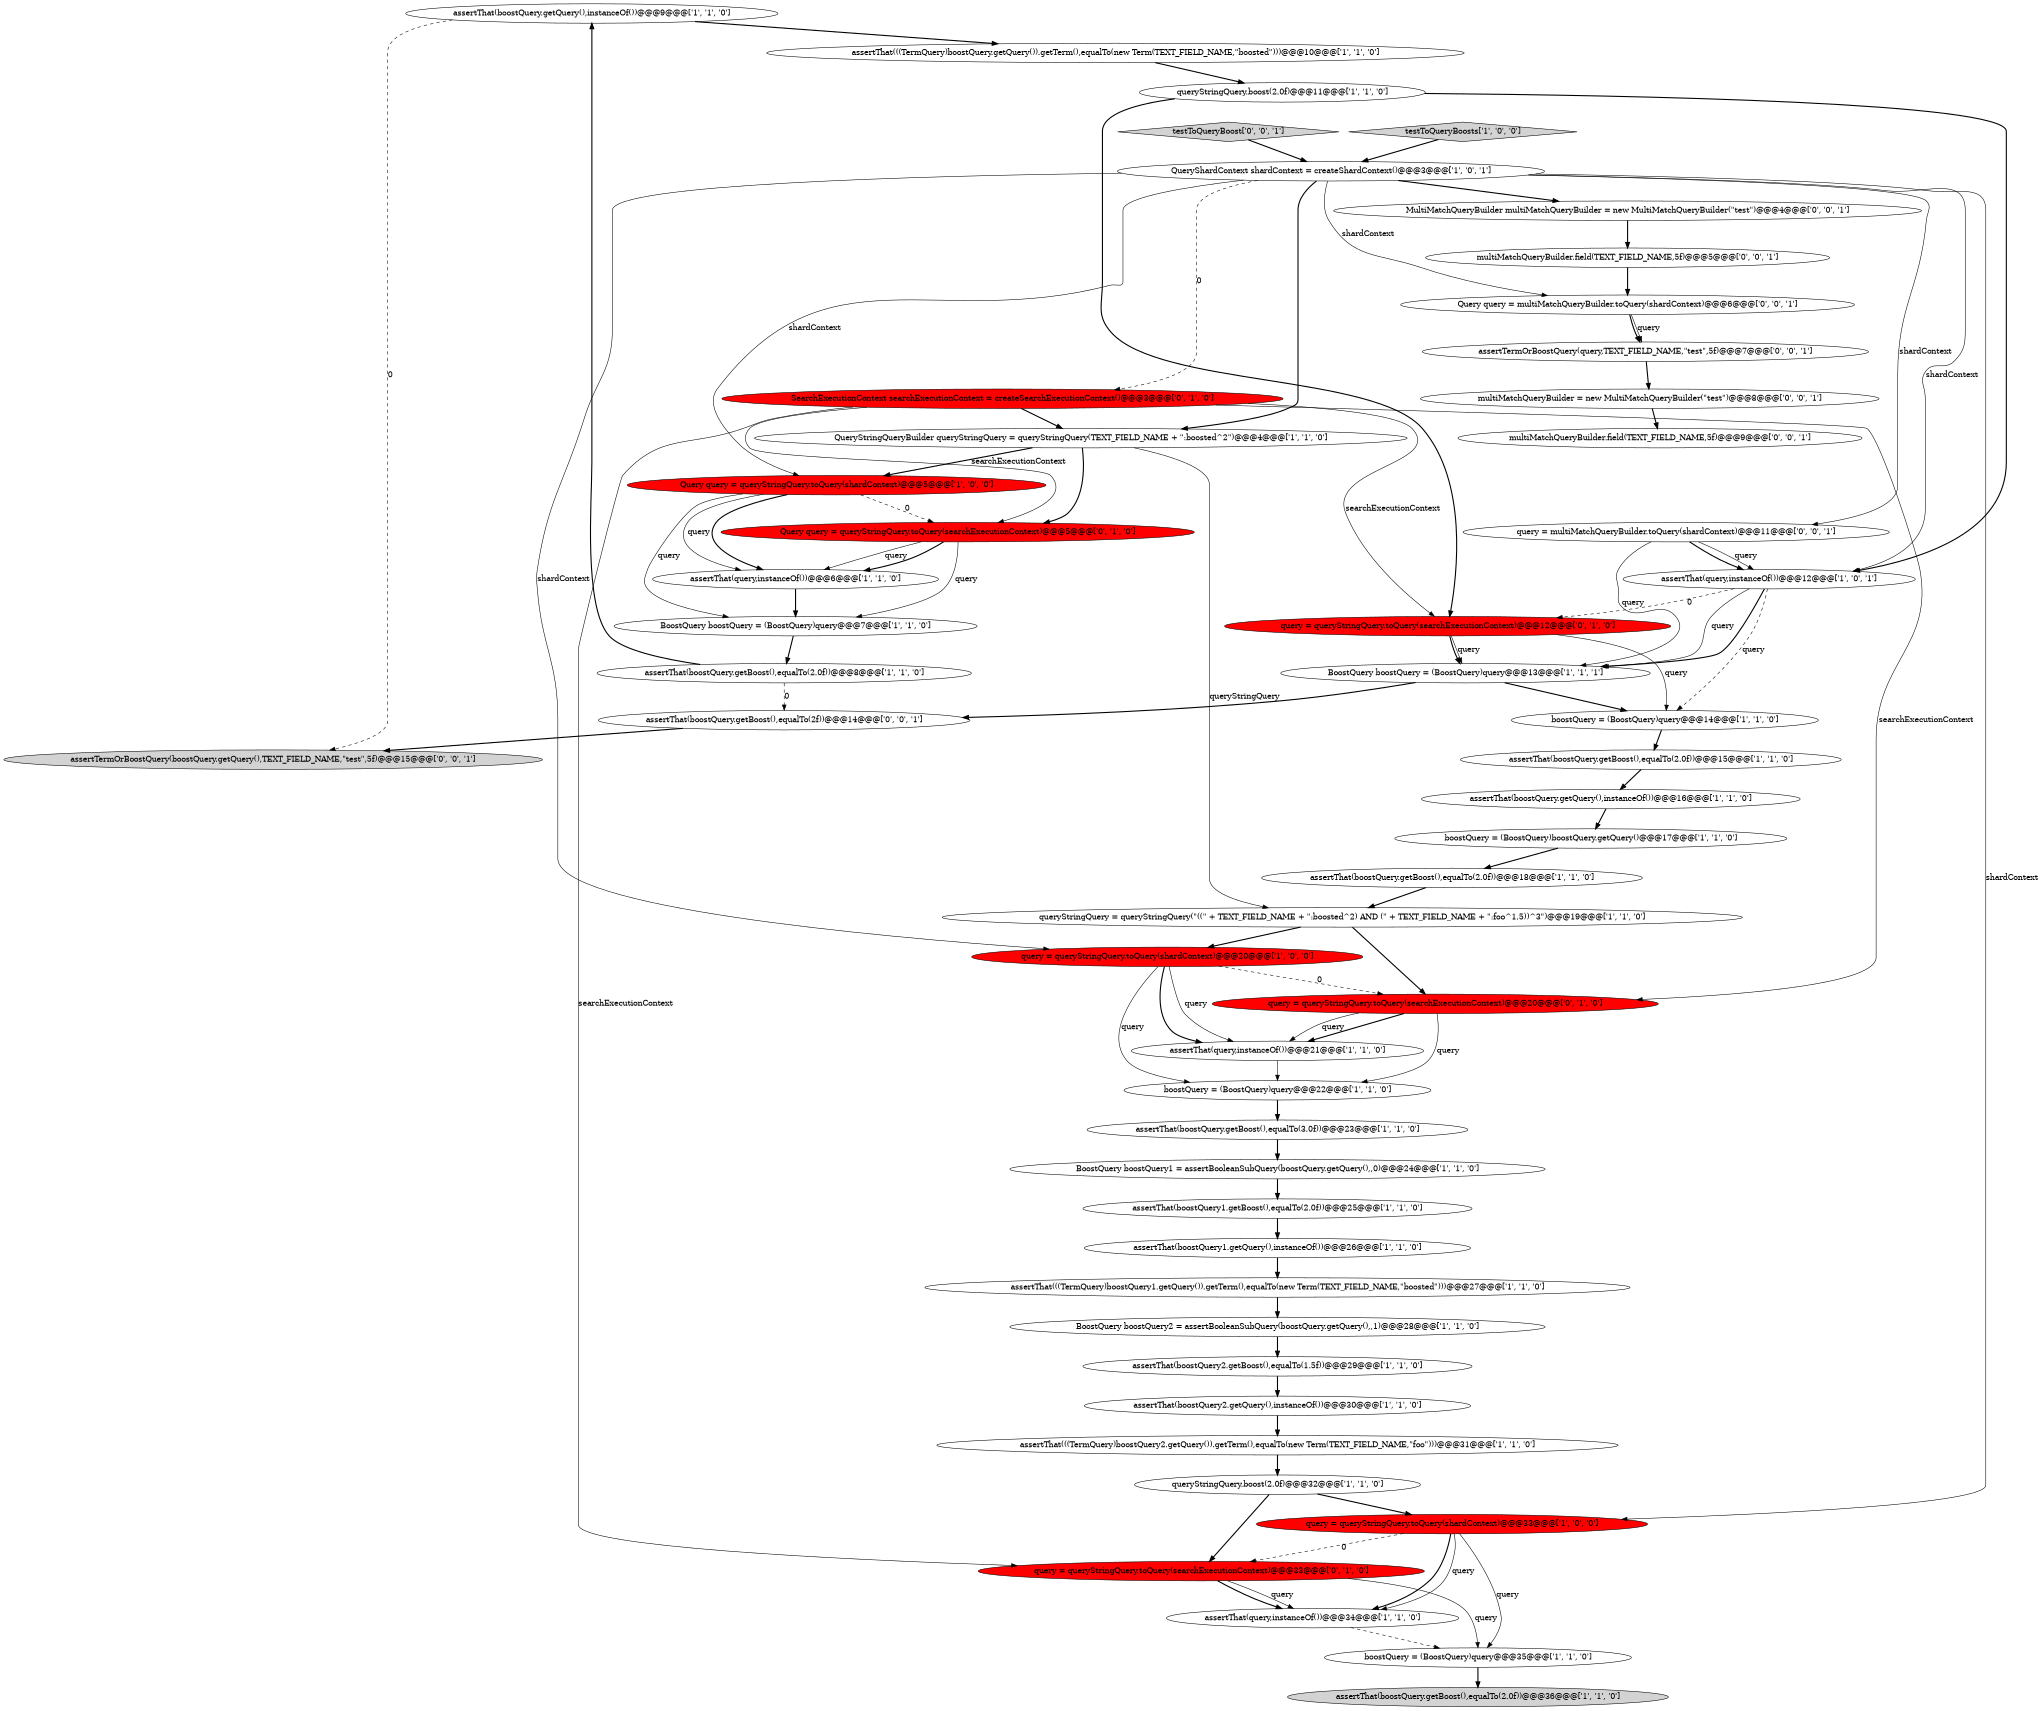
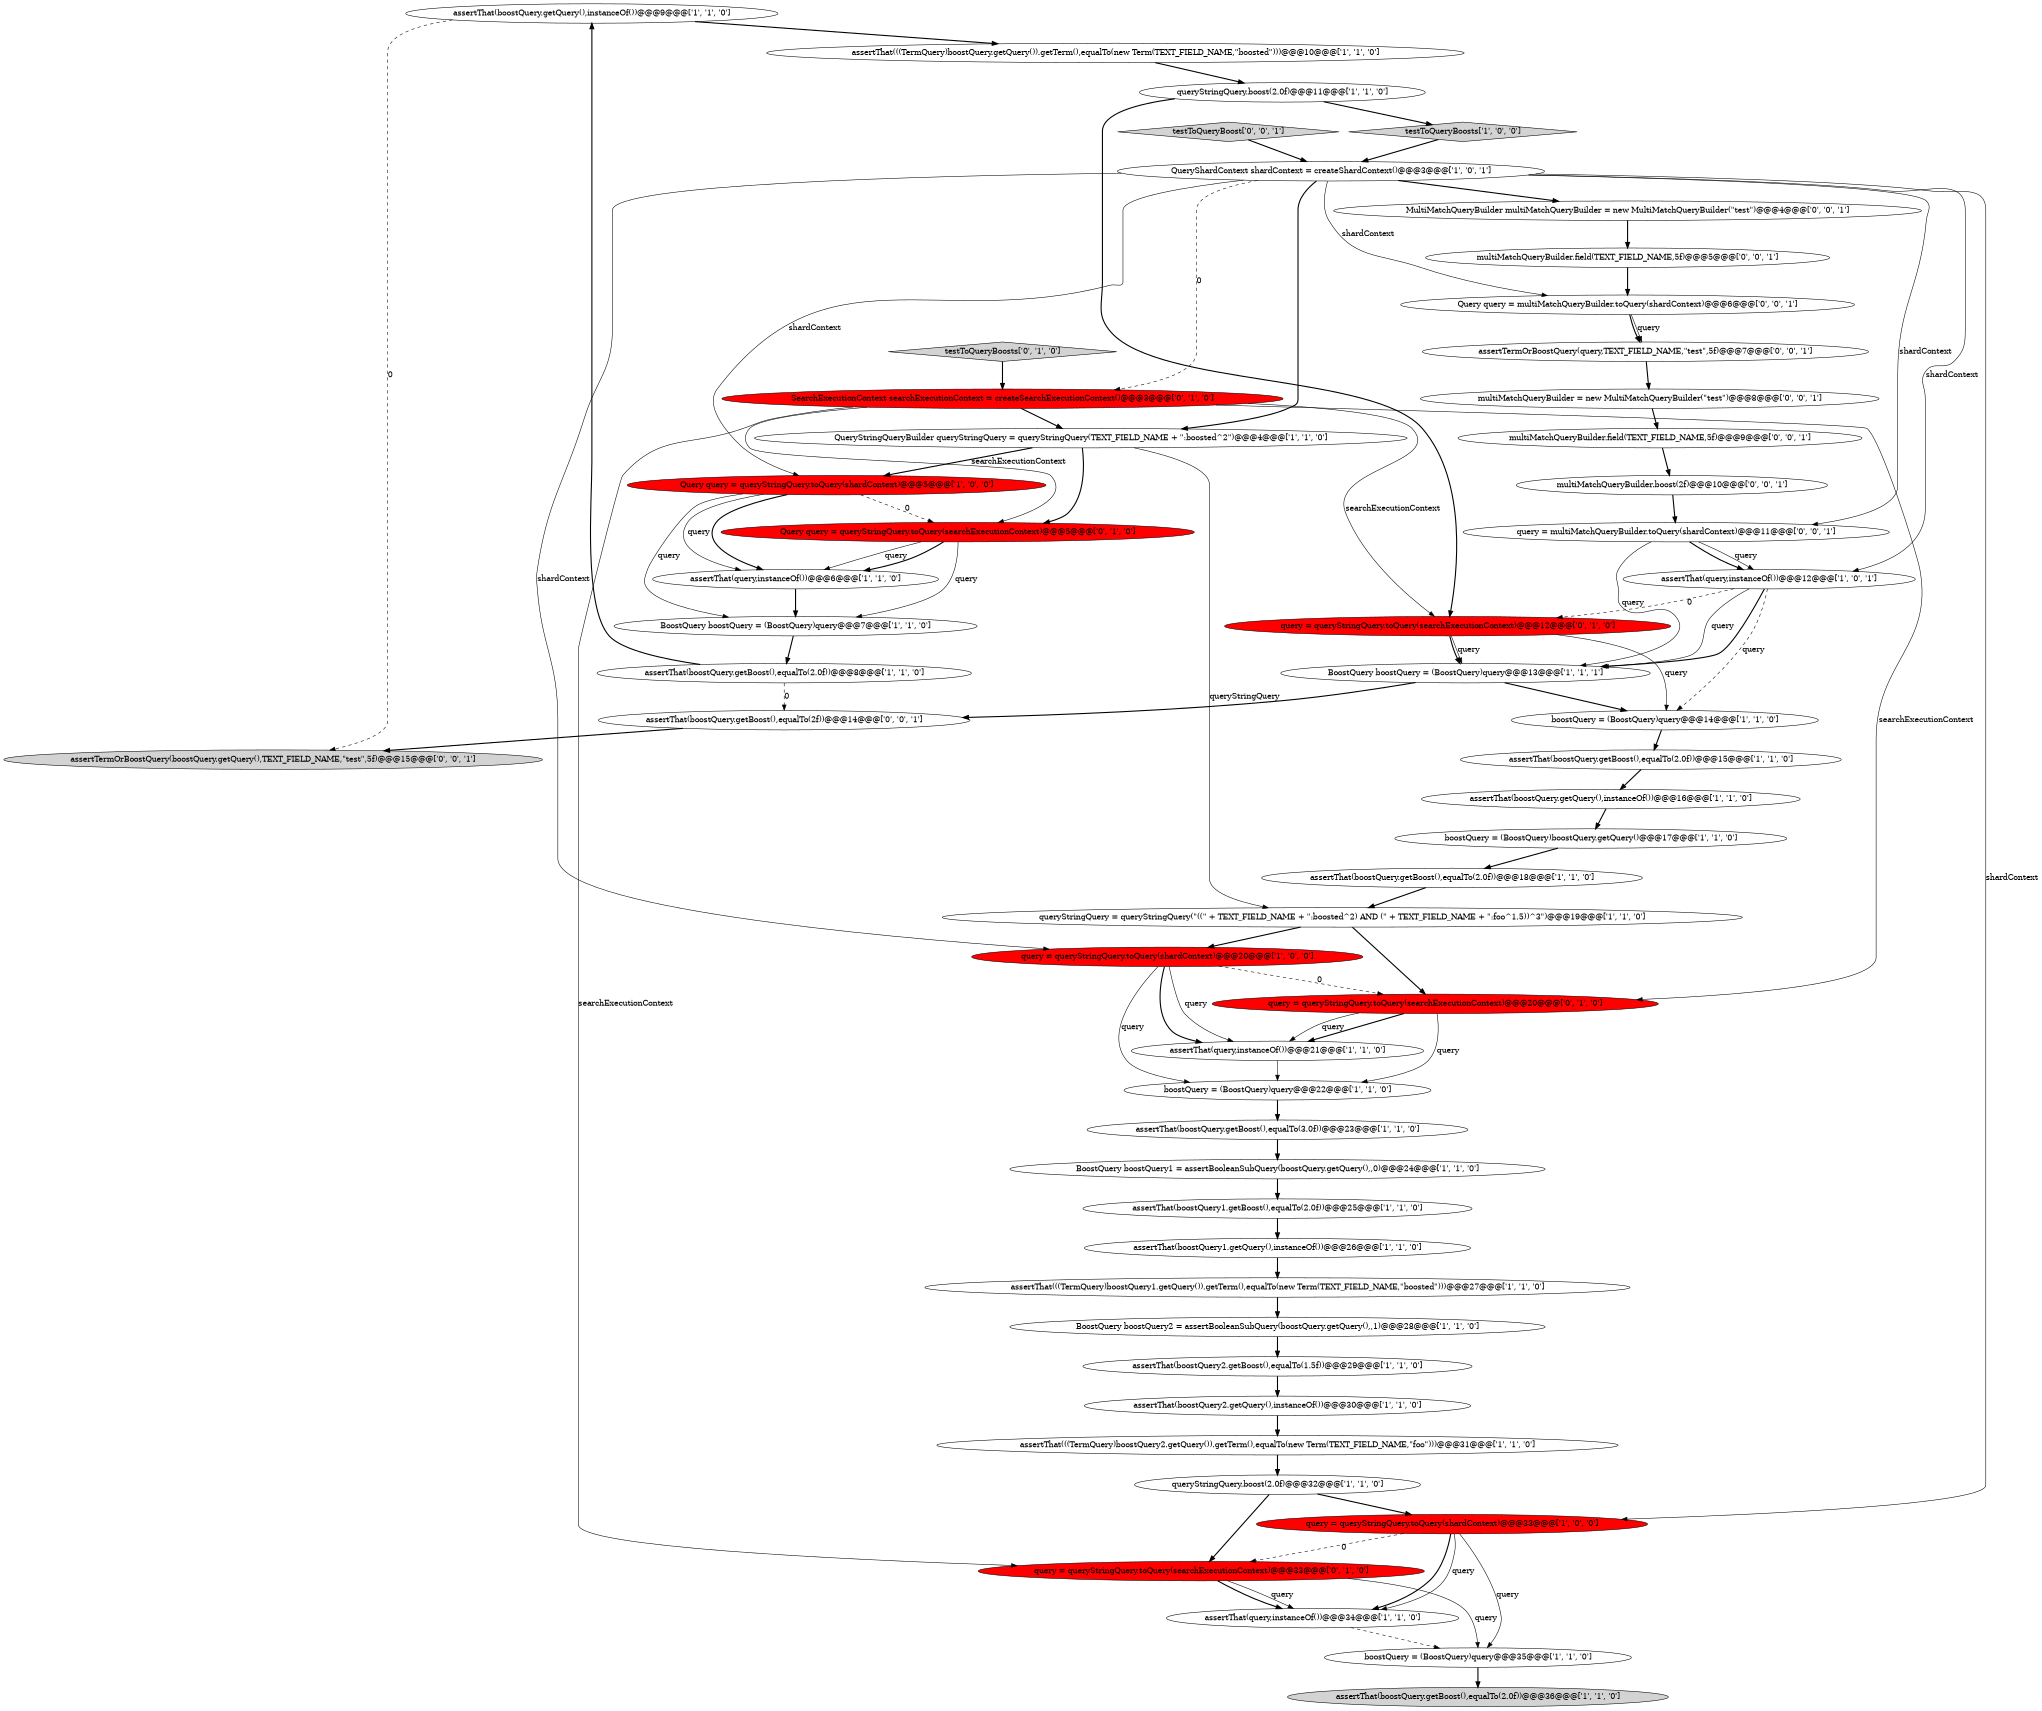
(1981, 120) -> (1375, 113)
none -> (1002, 352)
none -> (1672, 485)
